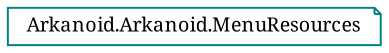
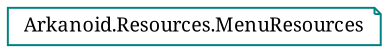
(194, 26) -> (194, 26)
